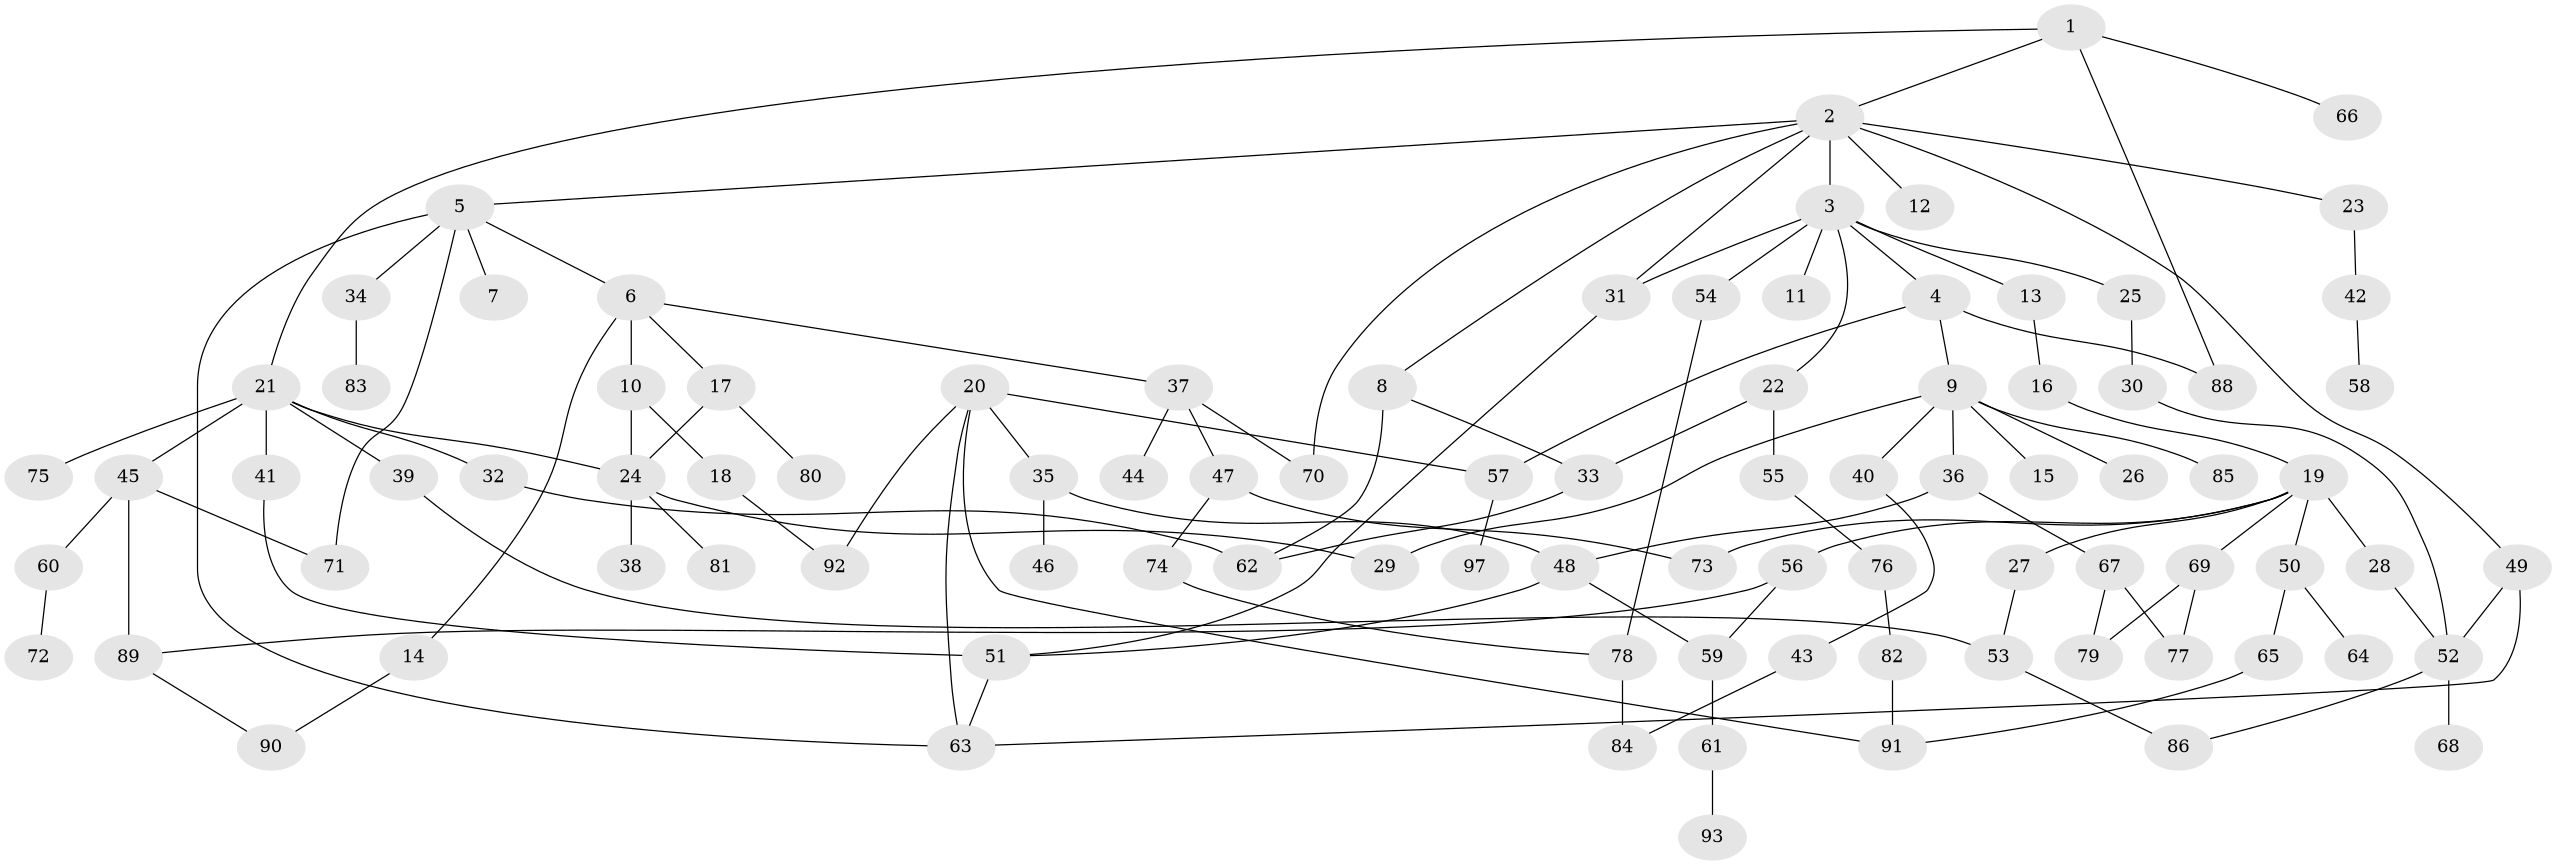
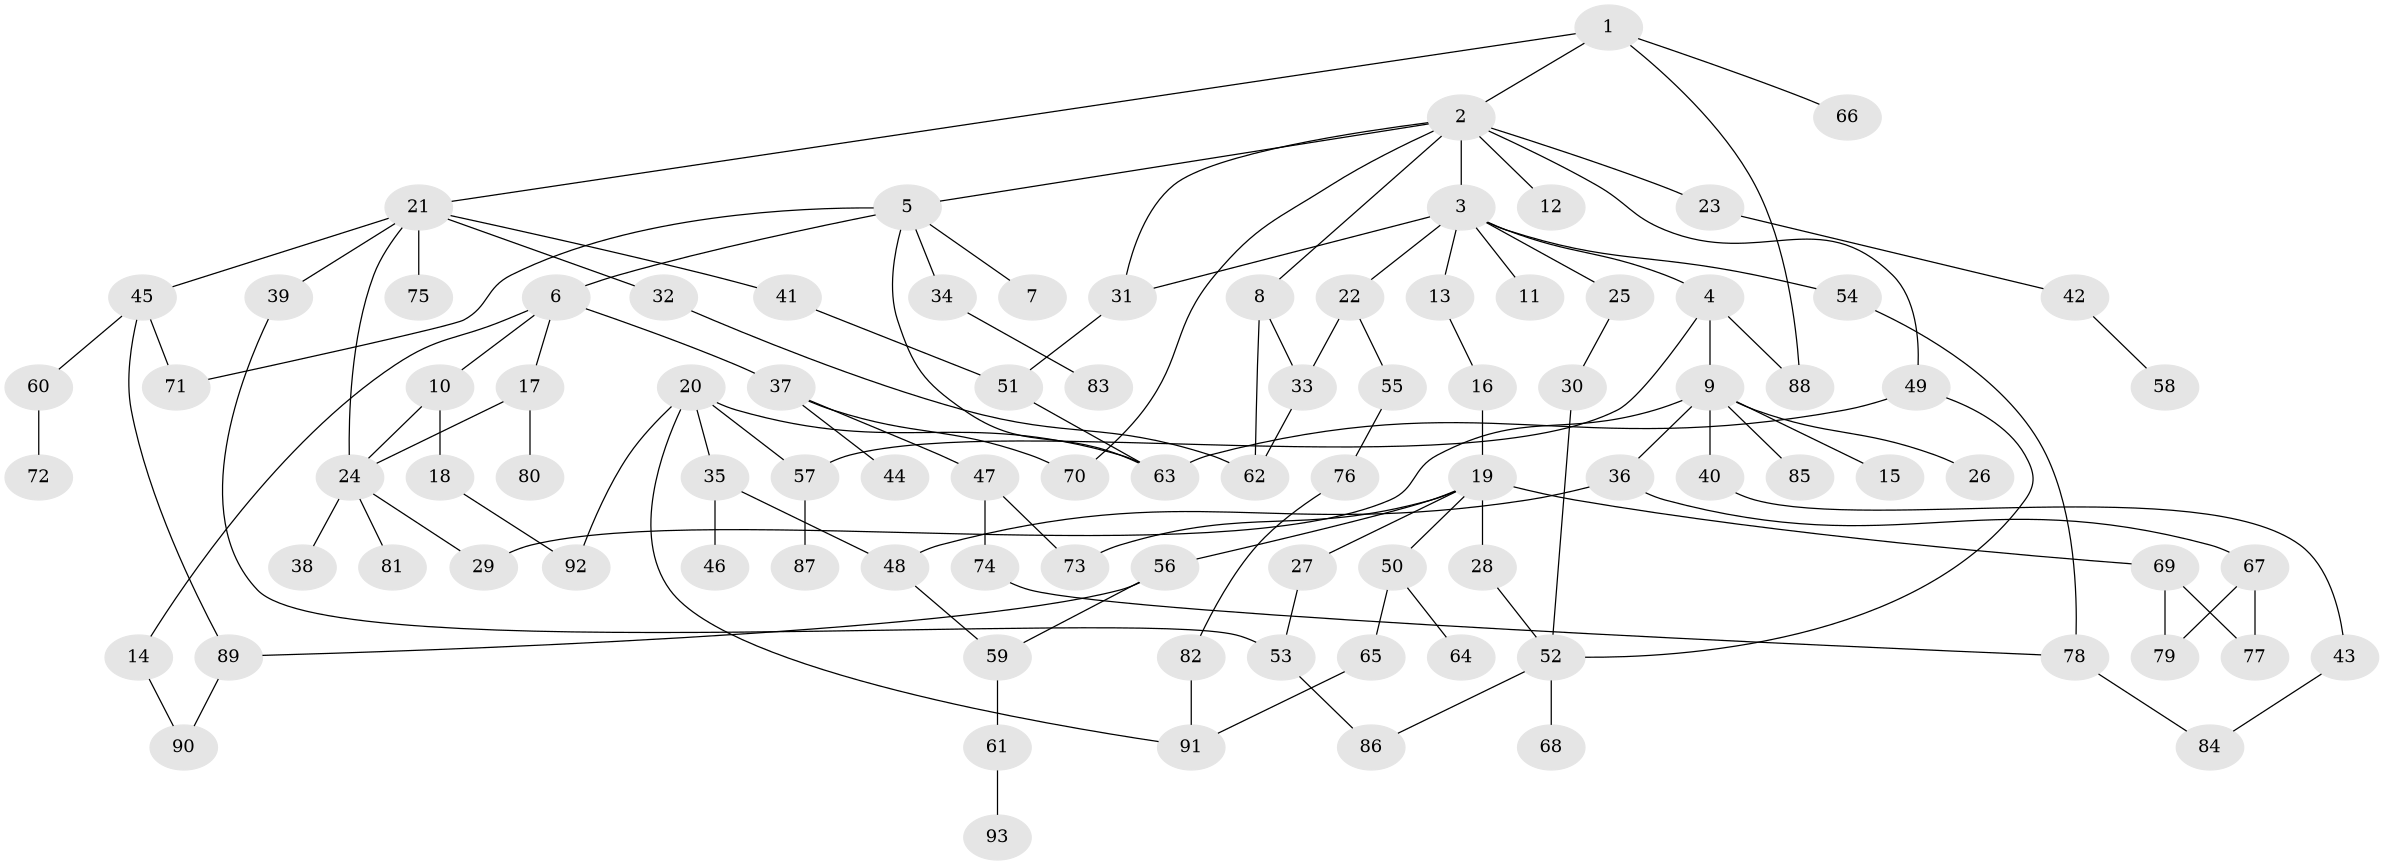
(1475, 568) -> (805, 568)
(1210, 644) -> none
